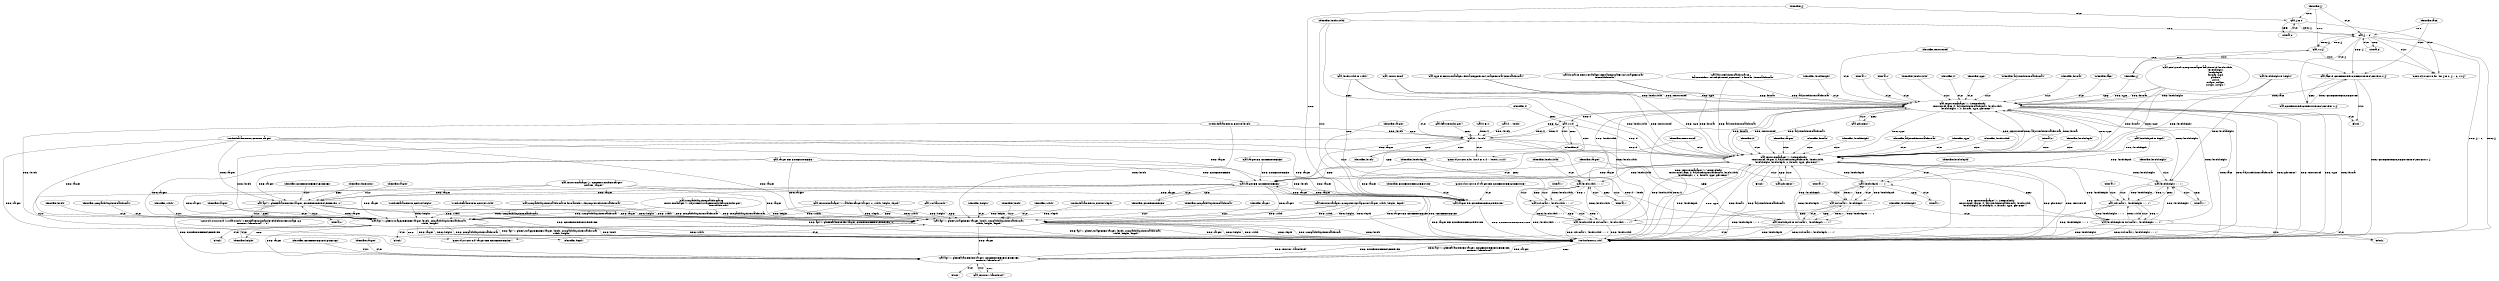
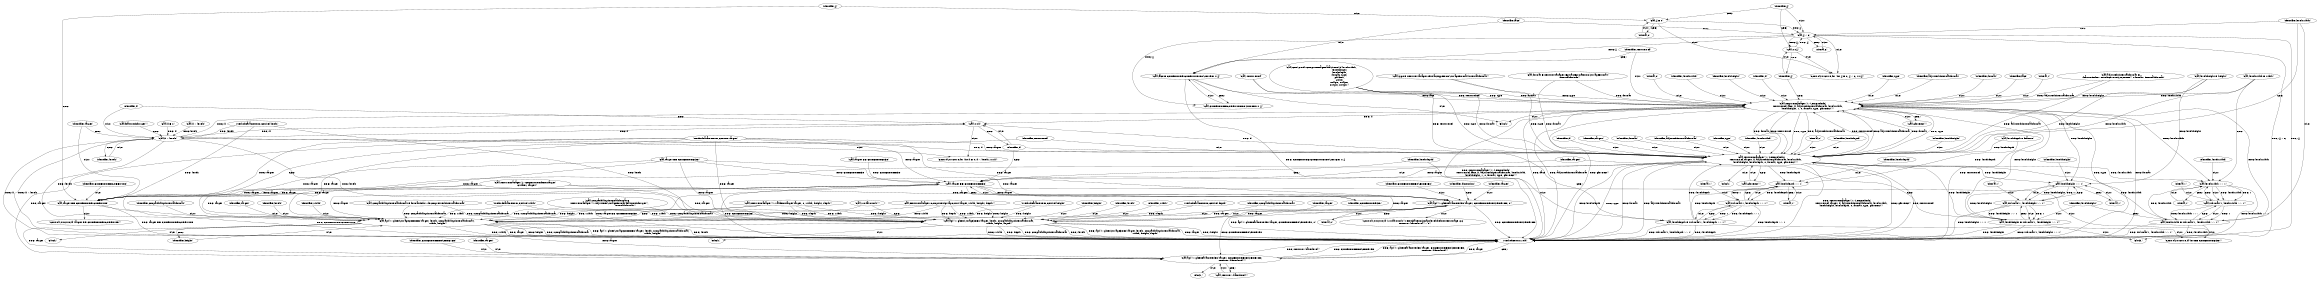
(2342, 57) -> (1150, 57)
(2339, 96) -> (1211, 96)
(2149, 138) -> (2018, 138)
(1485, 193) -> (84, 212)
(2134, 214) -> (2024, 214)
(1539, 231) -> (1923, 238)
(482, 241) -> (2194, 241)
(574, 241) -> none
